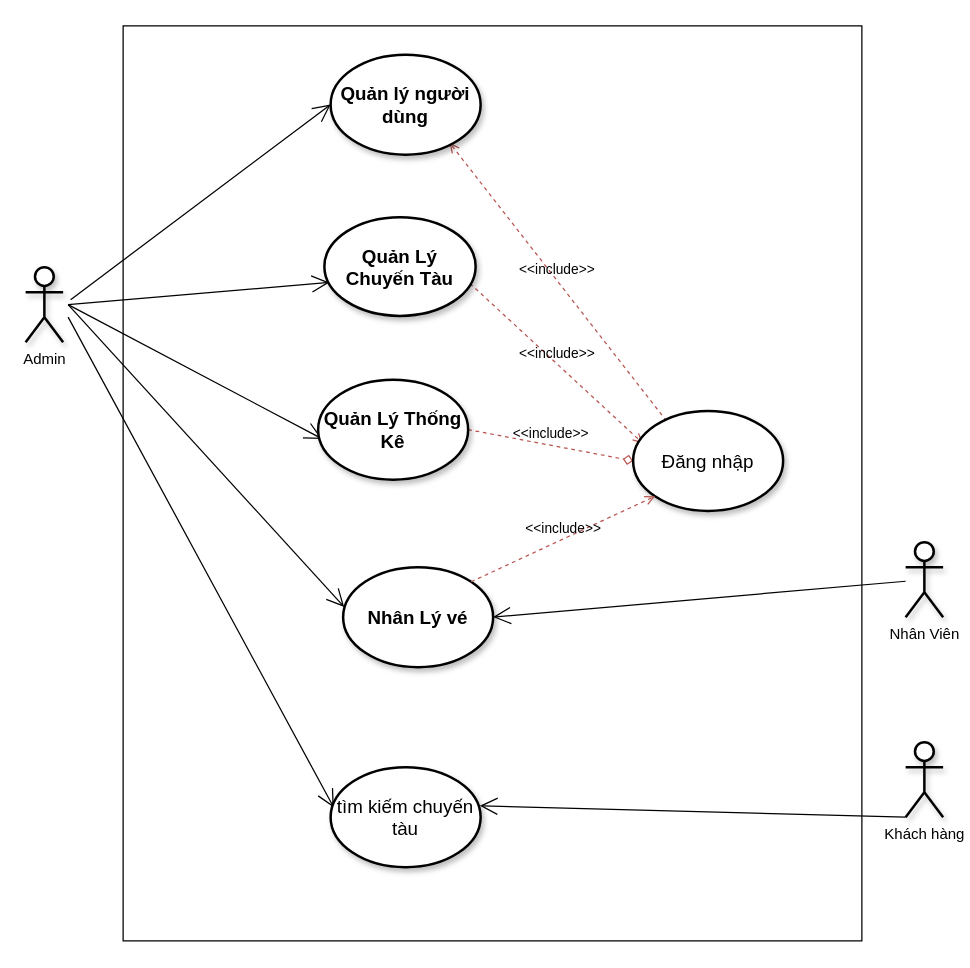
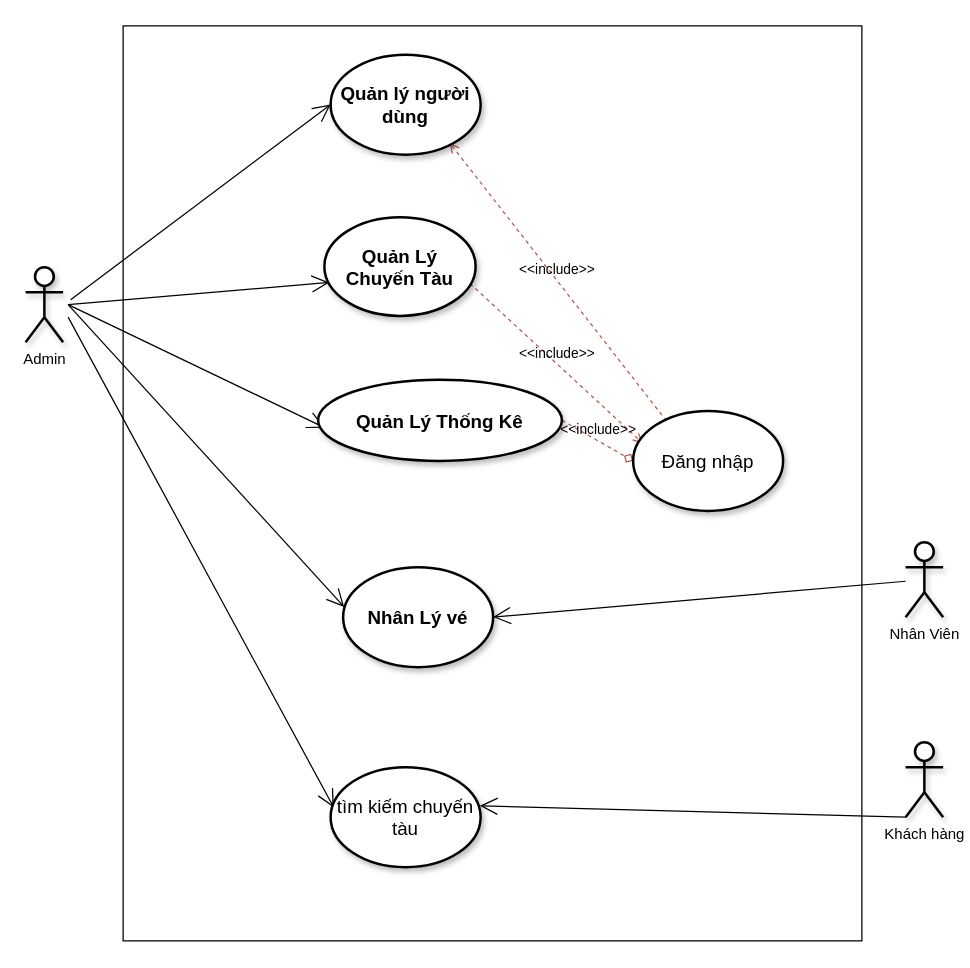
(393, 429) -> (440, 420)
(562, 539) -> none
